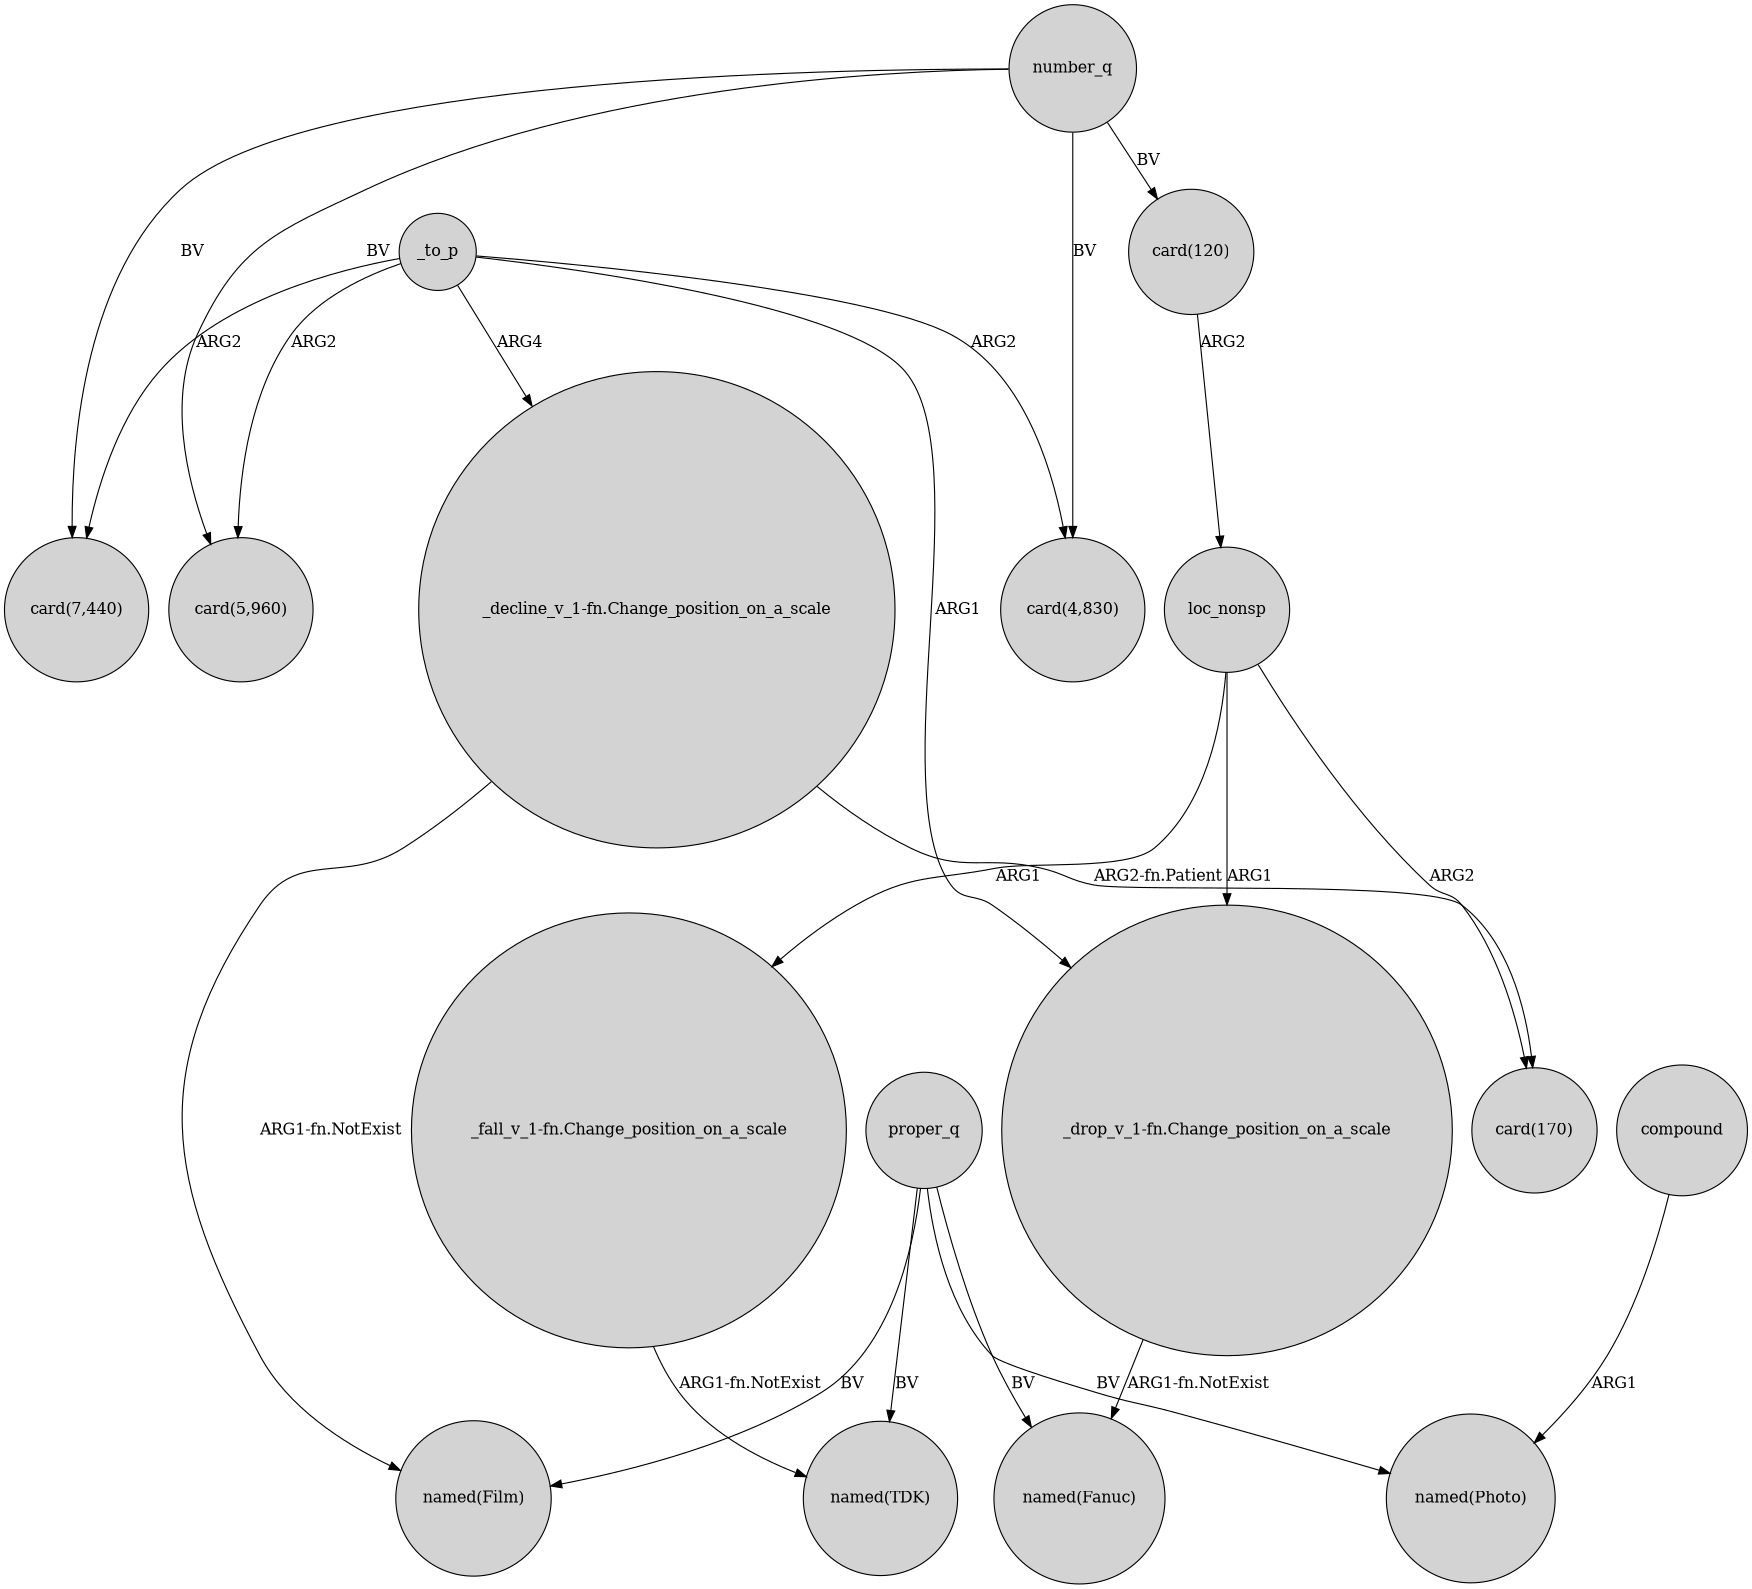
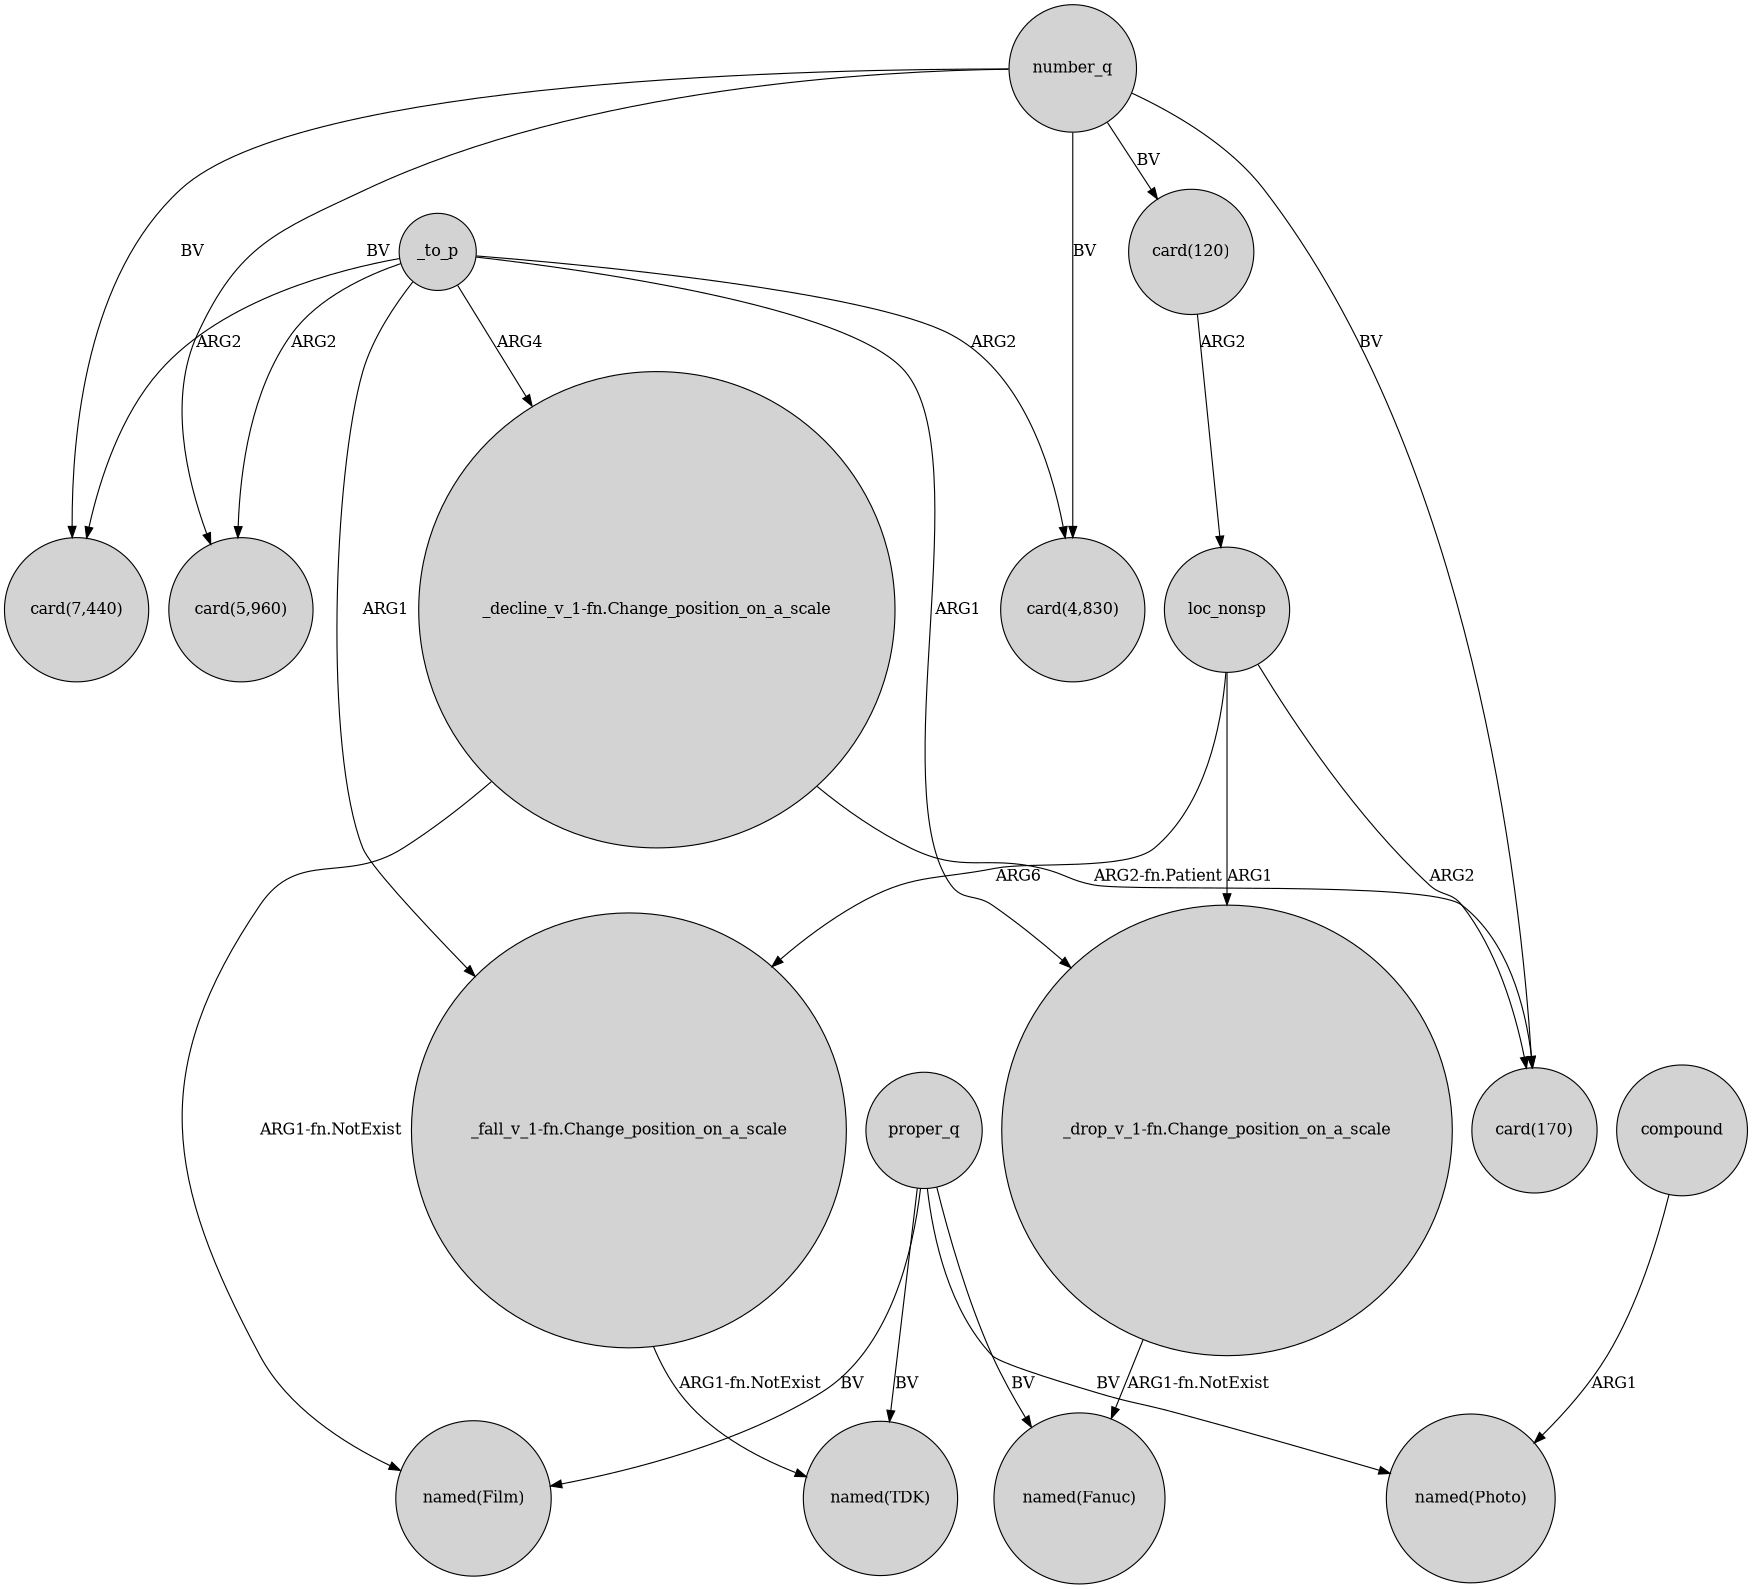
none -> (1433, 525)
none -> (337, 638)
(1019, 877) -> (1019, 877)
